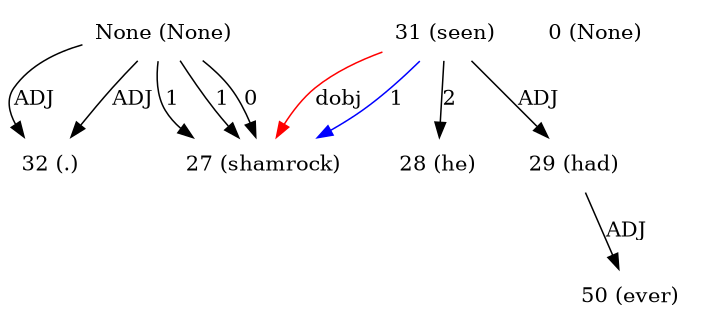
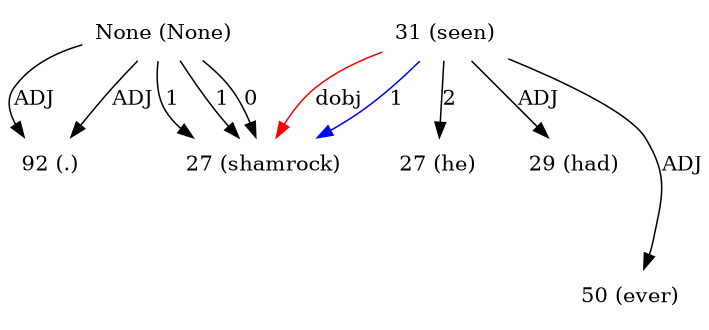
(595, 33) -> none
(50, 165) -> (50, 165)
(438, 165) -> (438, 165)
(599, 224) -> (632, 124)
